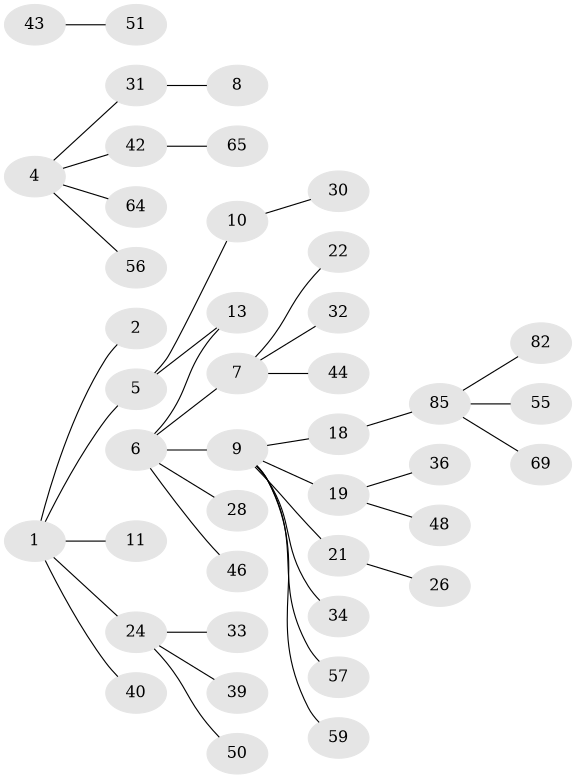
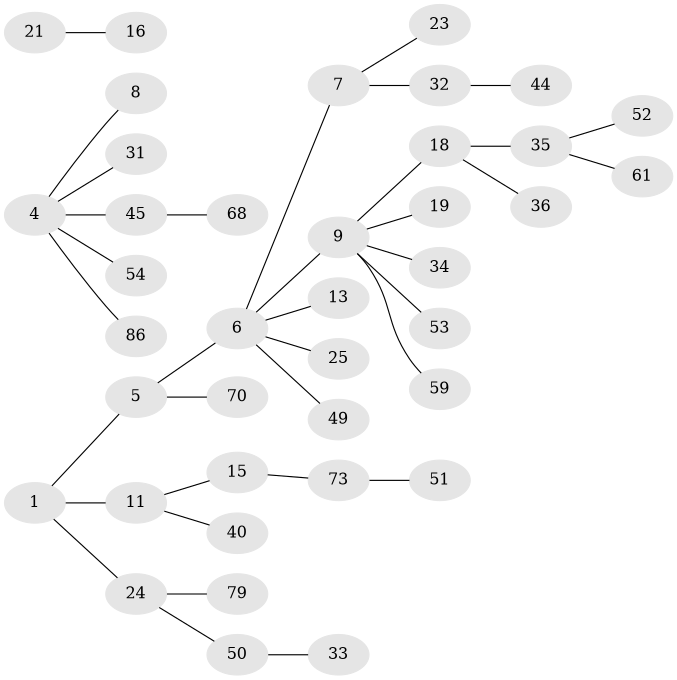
(35, 25) -> (339, 480)
(187, 86) -> (82, 152)
(136, 146) -> (136, 215)
(237, 146) -> (237, 215)
(339, 191) -> none
(136, 207) -> (136, 276)
(237, 222) -> (237, 397)
(339, 252) -> (440, 25)
(136, 268) -> (136, 336)
(136, 328) -> none
(541, 343) -> (642, 116)
(187, 351) -> (187, 363)
(288, 374) -> (491, 86)
(440, 404) -> (541, 146)
(541, 404) -> none
(541, 465) -> (642, 177)
none -> (237, 472)
(389, 480) -> (491, 177)
(288, 503) -> none
(237, 511) -> (339, 359)
(440, 525) -> none
(237, 572) -> (339, 420)
(440, 586) -> (136, 33)
(78, 621) -> (187, 518)
(187, 632) -> (288, 655)
(339, 677) -> (440, 328)
(237, 693) -> (237, 594)
